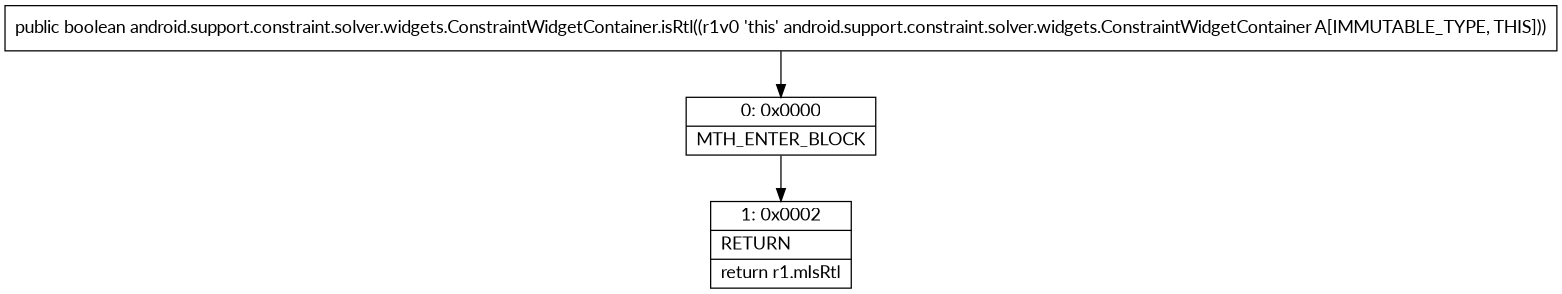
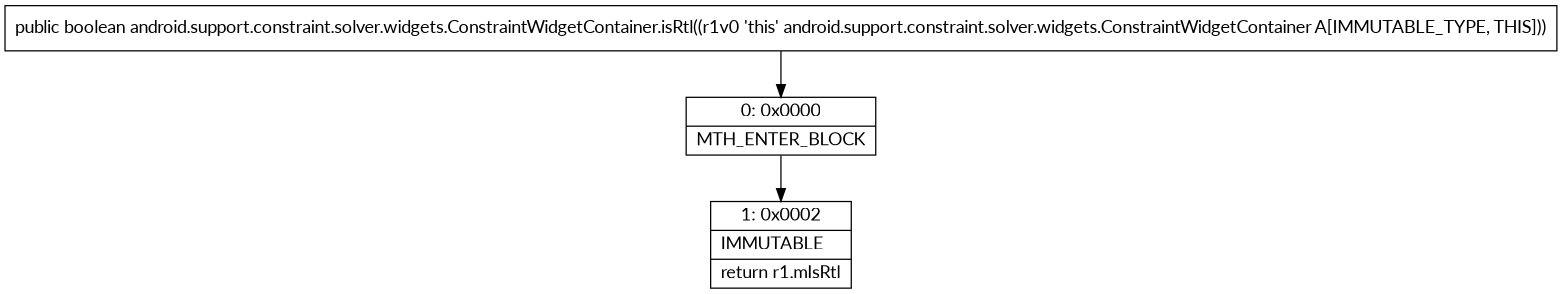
(756, 244) -> (772, 244)
